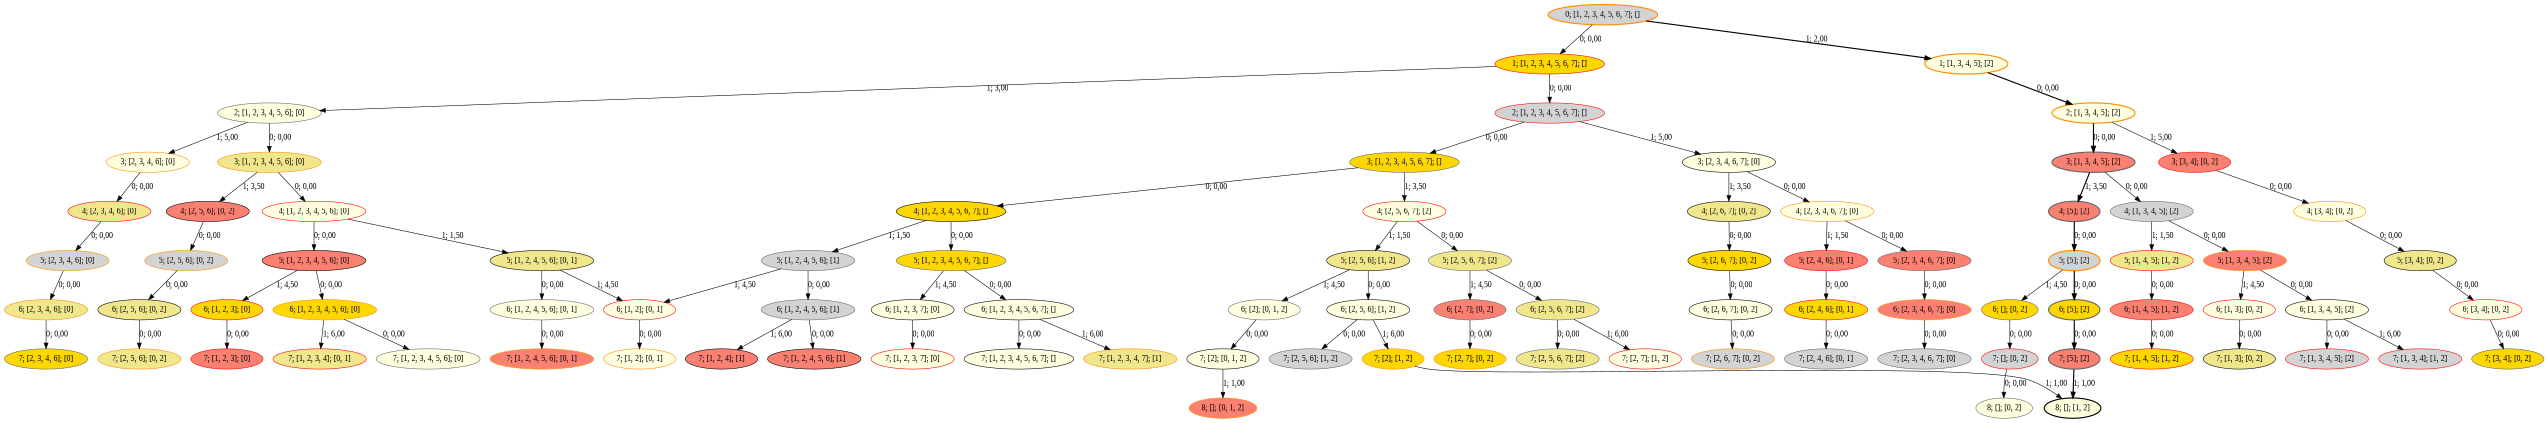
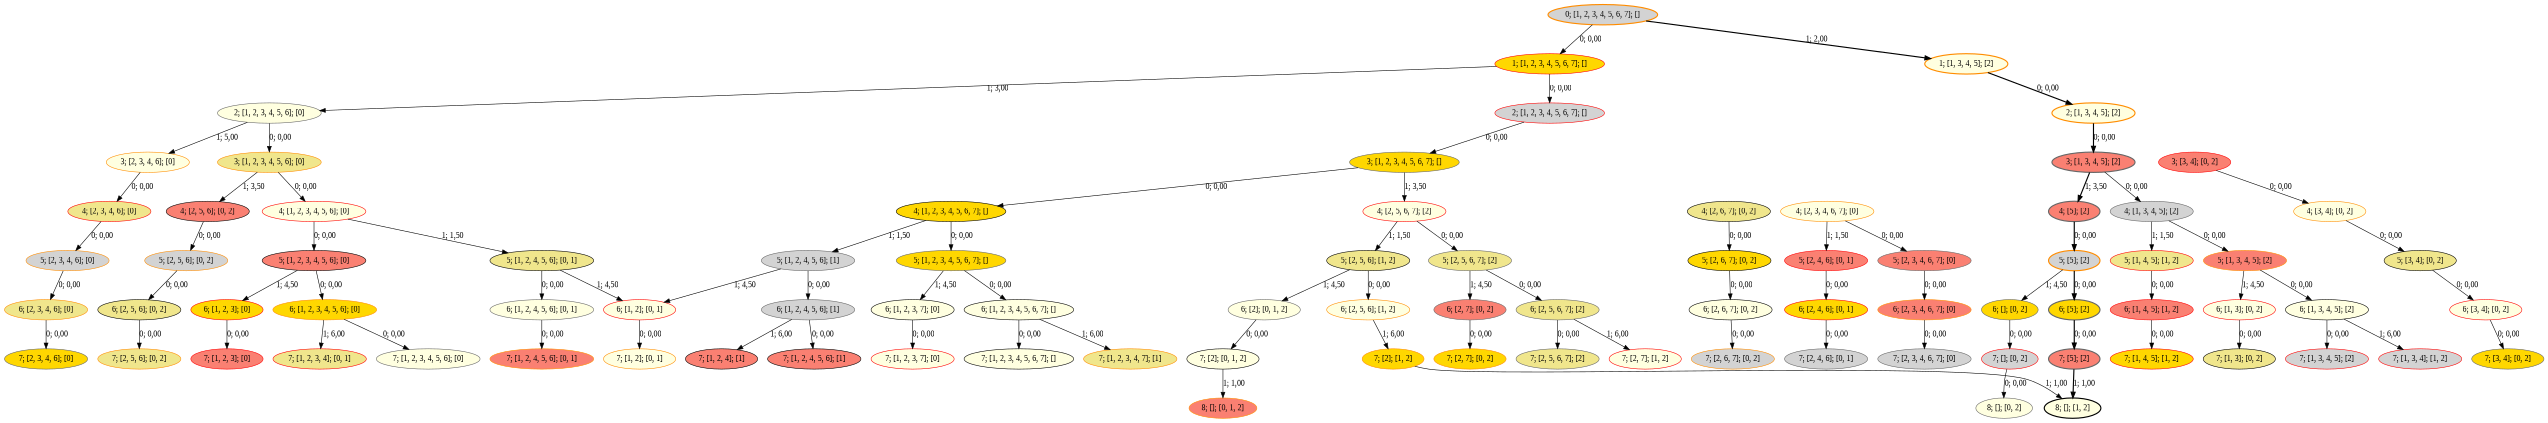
(2142, 137) -> none
(1729, 162) -> none
(1368, 310) -> (1368, 310)
(1311, 359) -> none
